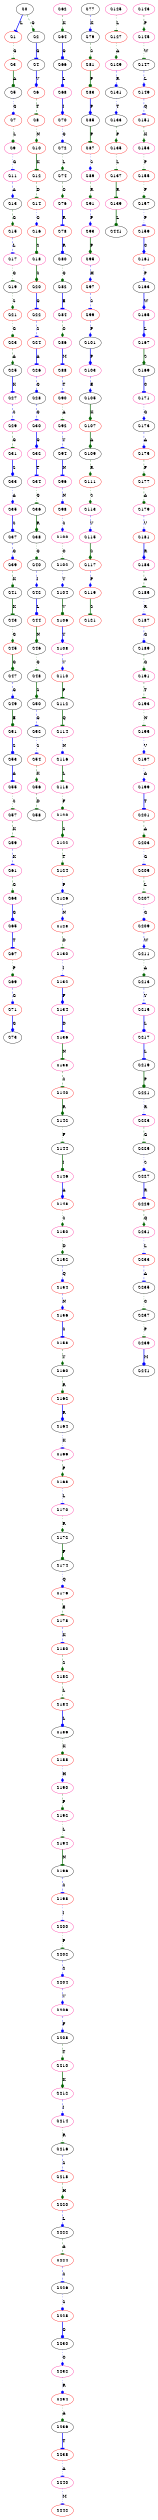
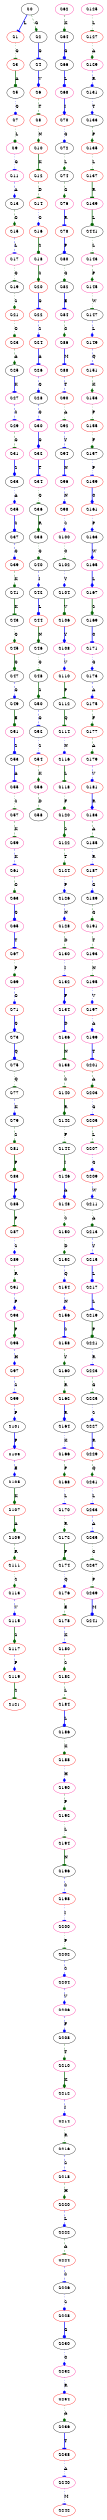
(64, 245) -> (66, 245)
none -> (92, 245)
(37, 328) -> (38, 328)
none -> (15, 1065)
